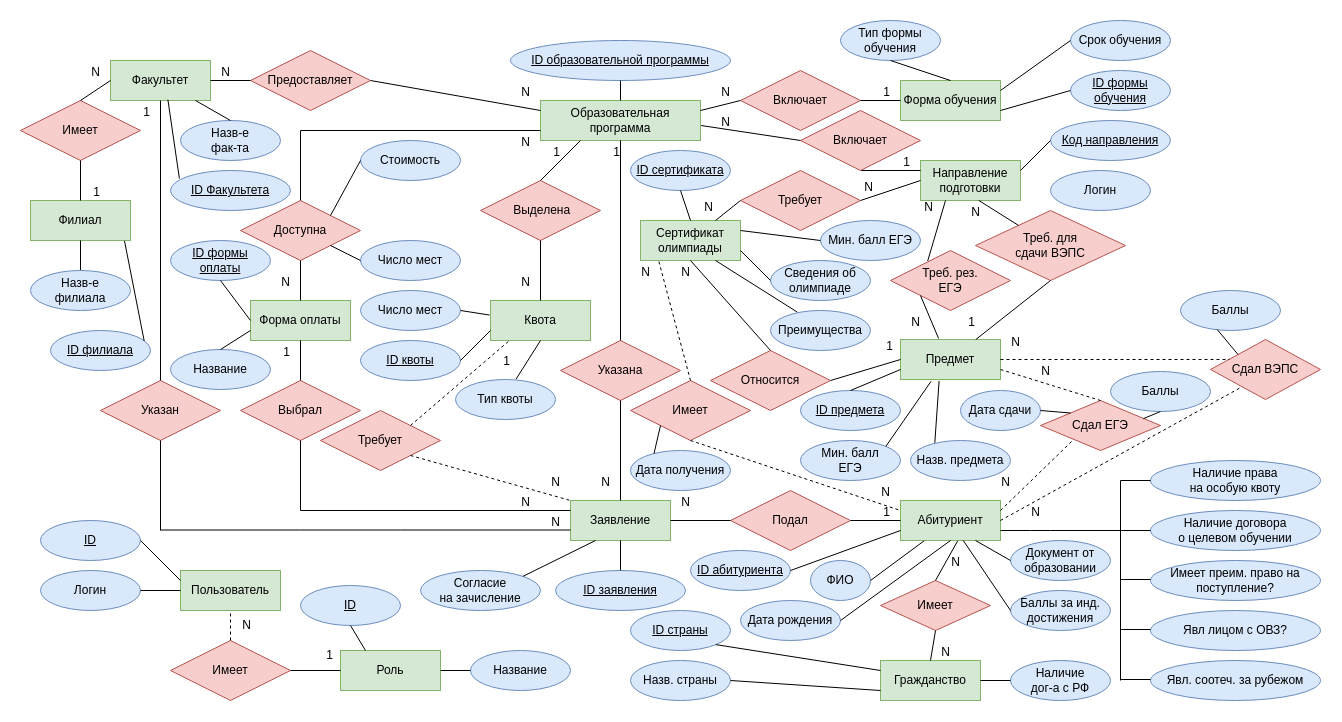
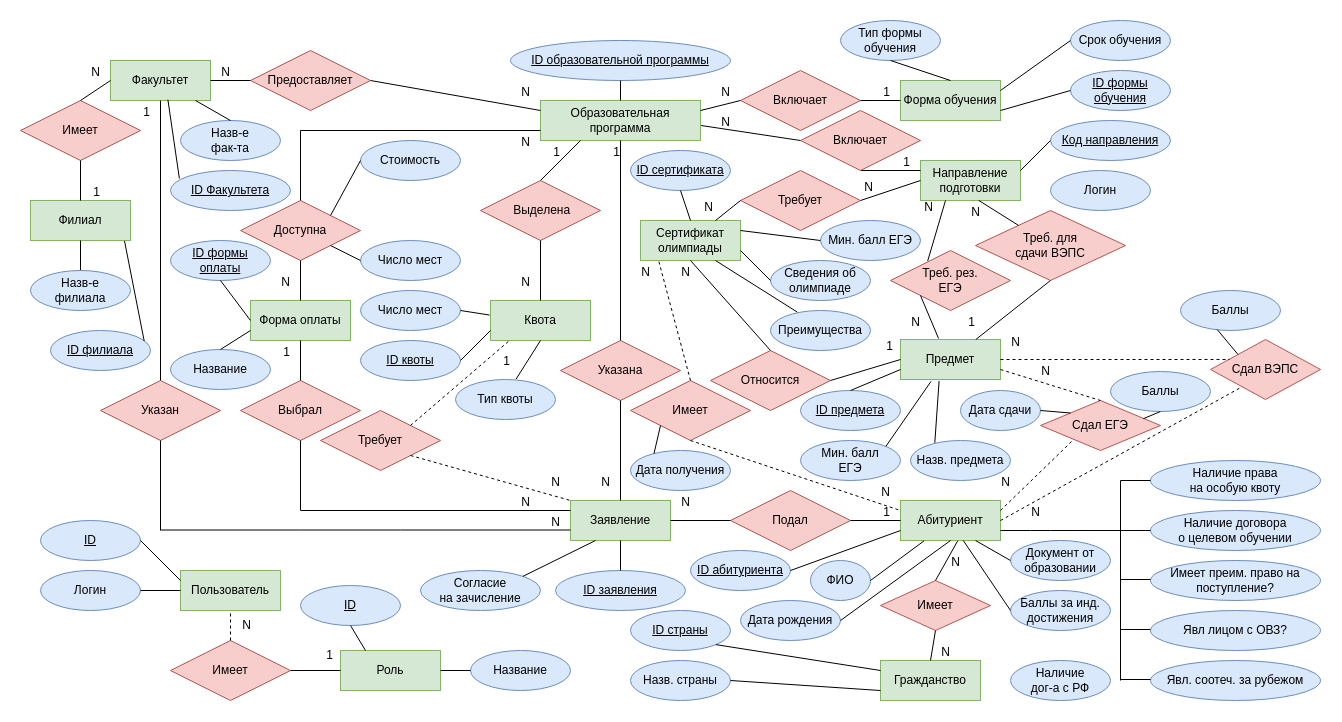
(996, 681) -> none
